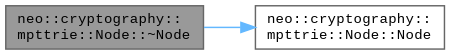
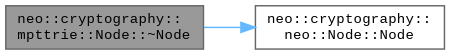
(350, 27) -> (350, 27)
